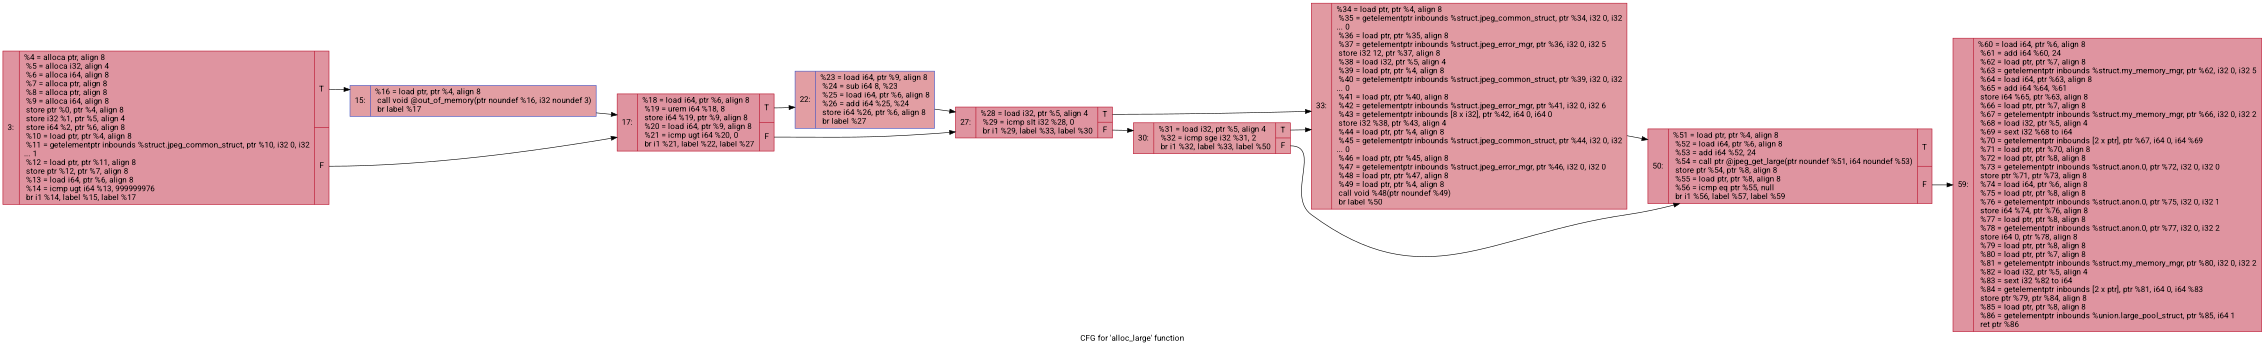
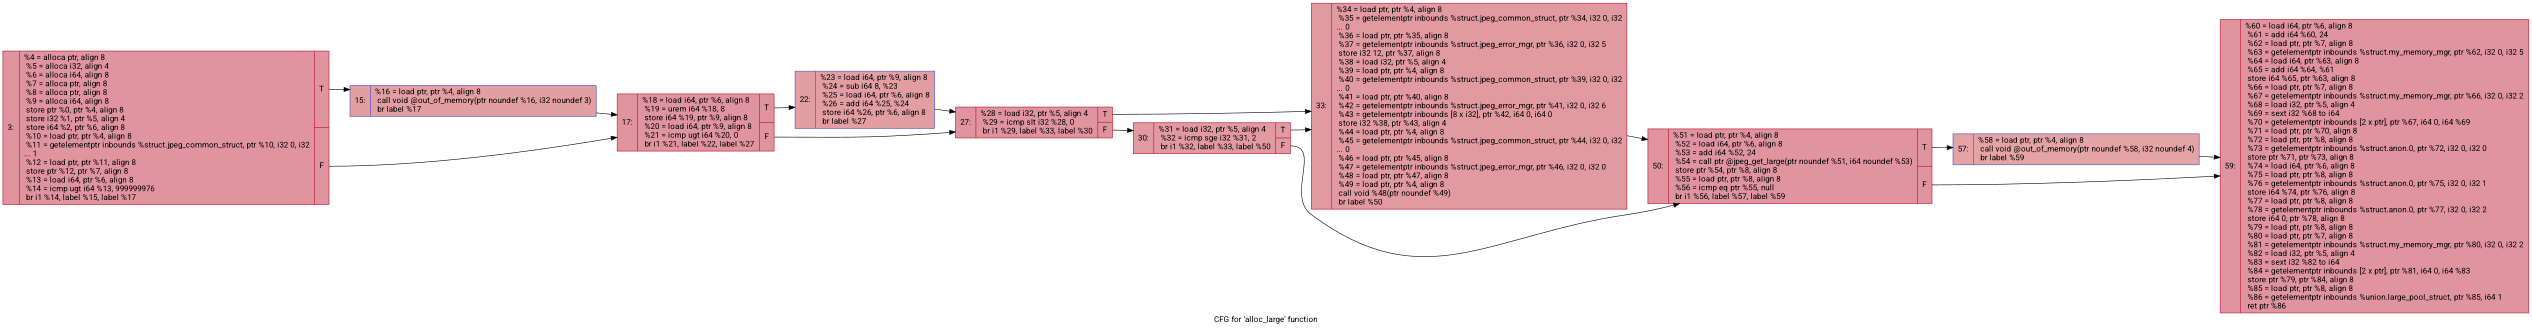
none -> (2076, 149)
